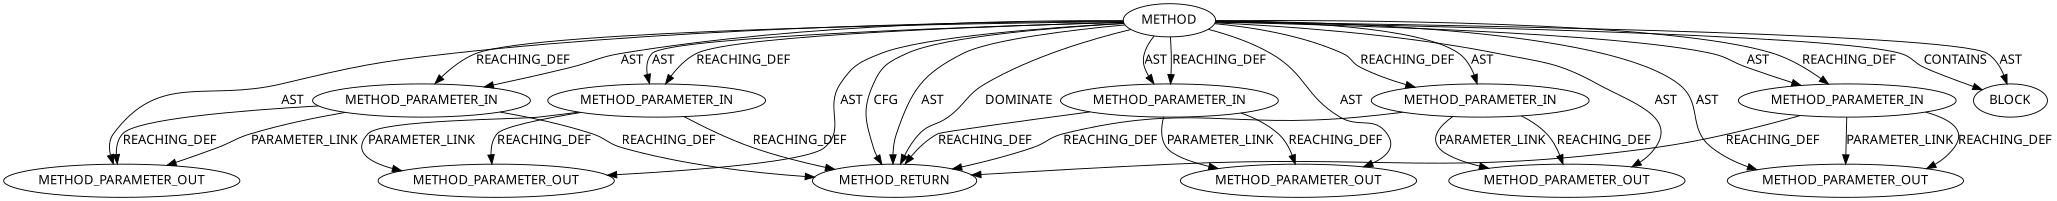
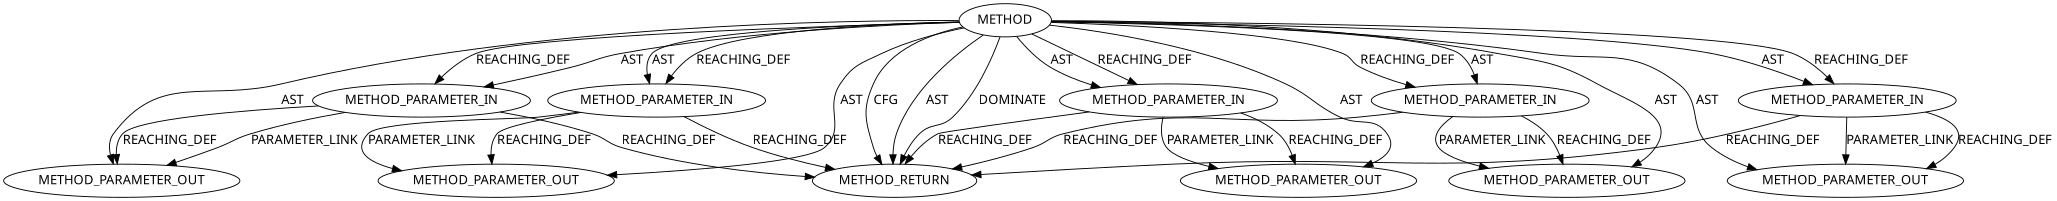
(2010, 101) -> none
